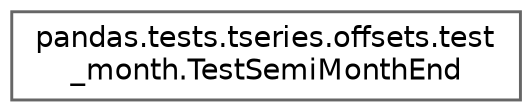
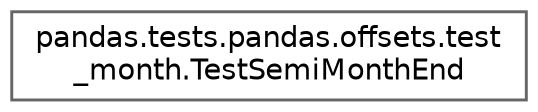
(266, 56) -> (269, 56)
